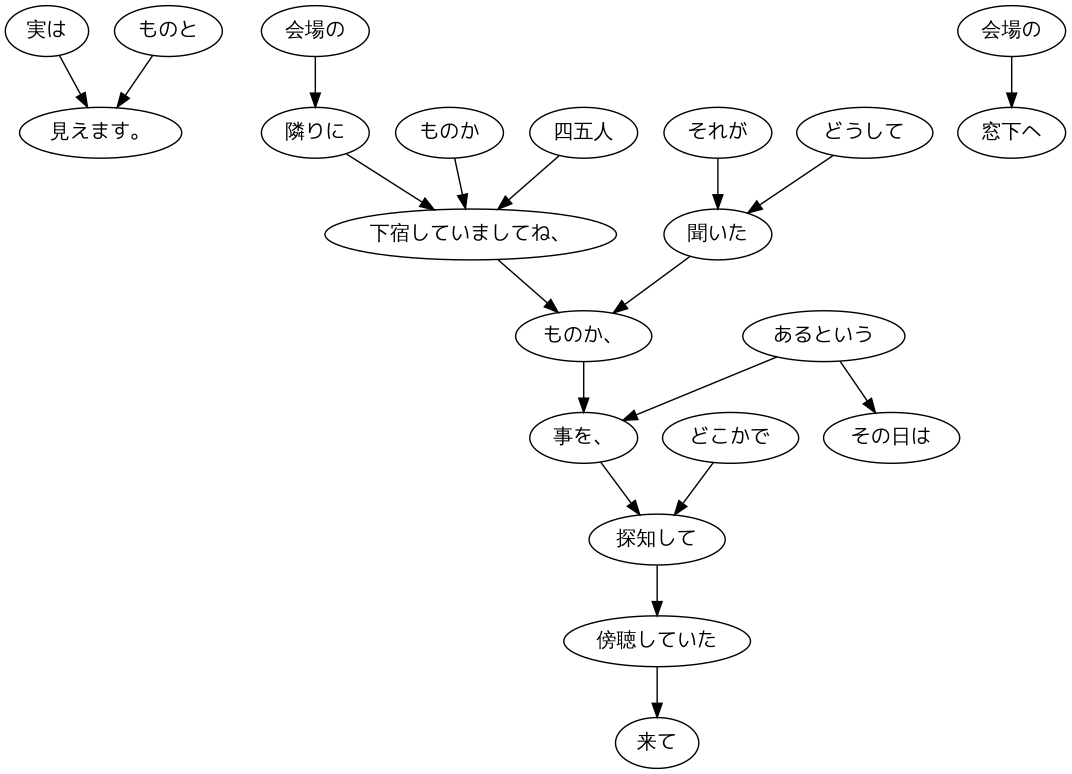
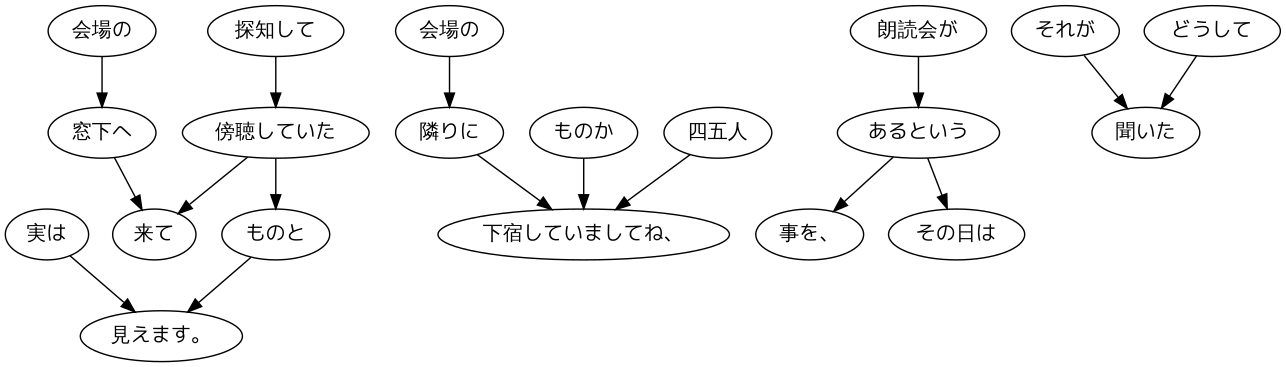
none -> (918, 31)
none -> (125, 177)
none -> (276, 177)
(584, 336) -> none
(731, 438) -> none
(616, 483) -> none
